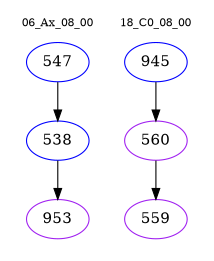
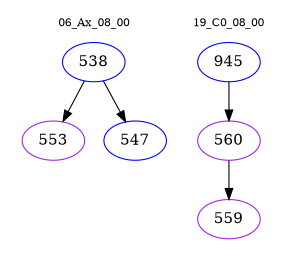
(156, 23) -> (229, 23)
(58, 96) -> (112, 97)
(58, 219) -> (53, 141)
